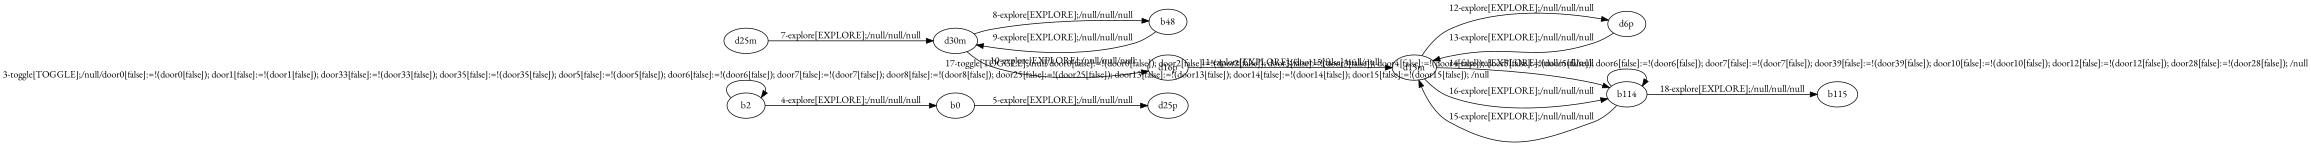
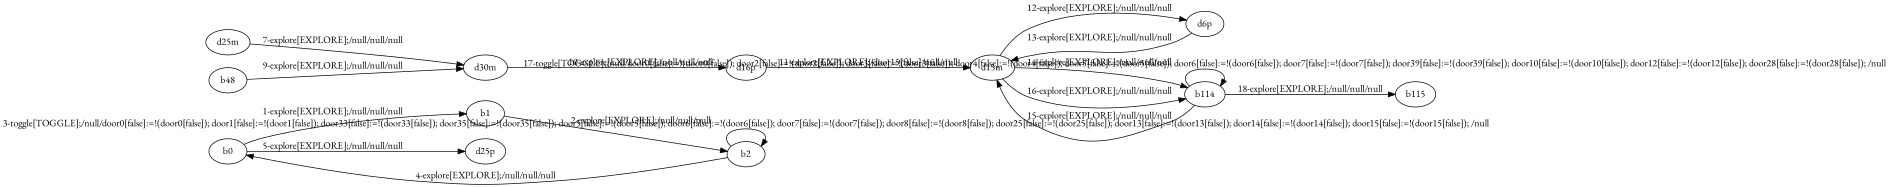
(1057, 22) -> none
none -> (485, 113)
